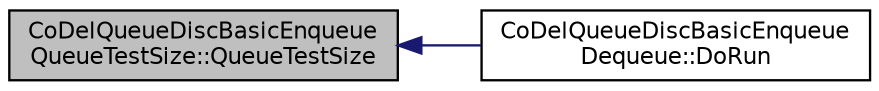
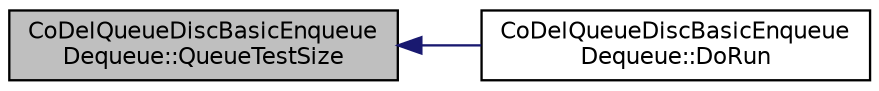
(204, 45) -> (204, 45)
